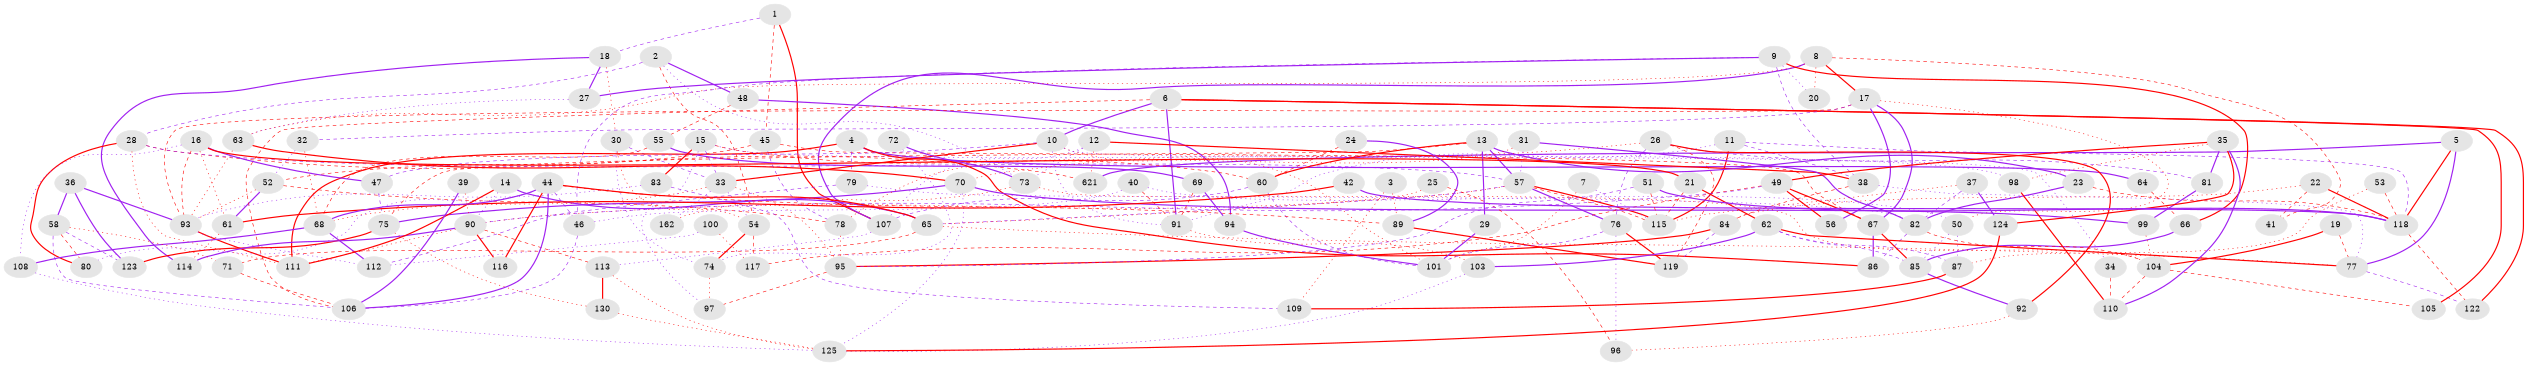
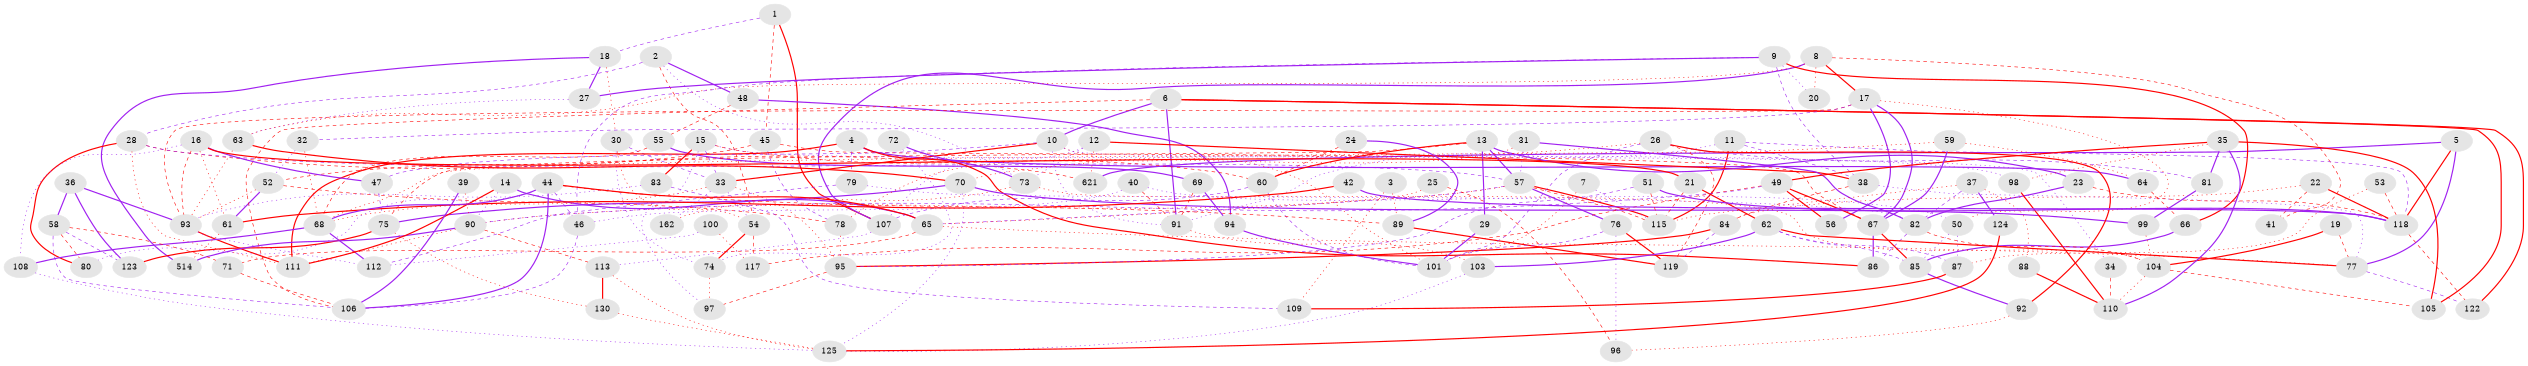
none -> (1950, 141)
(1624, 179) -> (1552, 184)
(2094, 215) -> (2393, 162)
(144, 240) -> (144, 240)
(185, 267) -> (185, 267)
(500, 267) -> none
none -> (2024, 267)
(2132, 288) -> (2132, 288)
